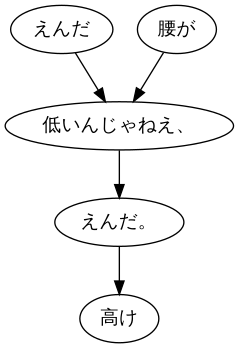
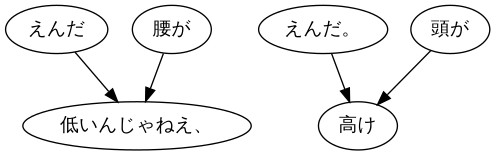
none -> (450, 29)
(119, 167) -> none
